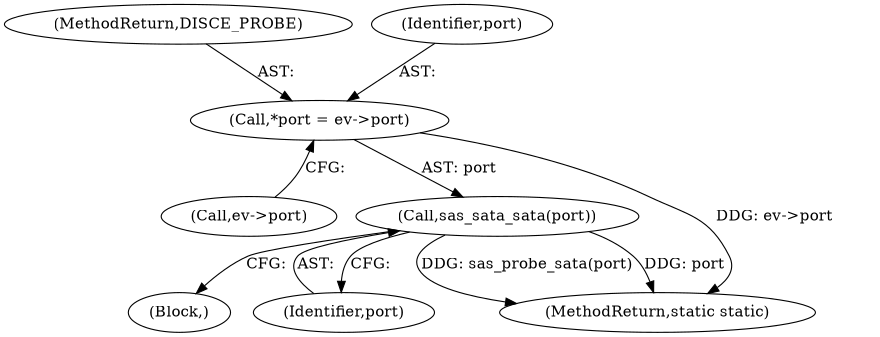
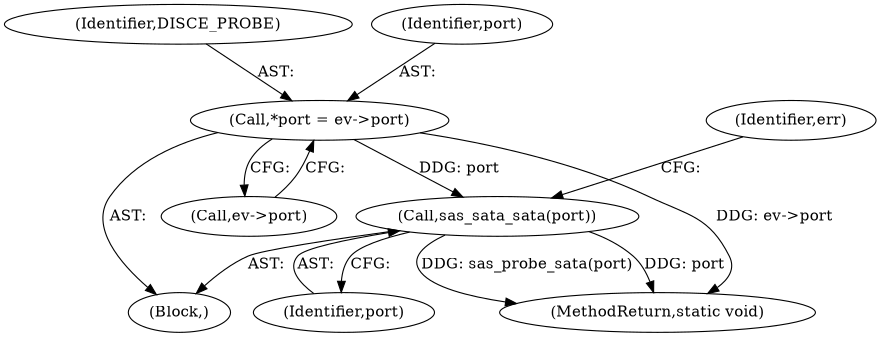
(178, 24) -> (178, 24)
none -> (791, 120)
none -> (251, 158)
(459, 168) -> (459, 168)
none -> (116, 189)
(269, 264) -> (269, 264)
(658, 312) -> (658, 312)
